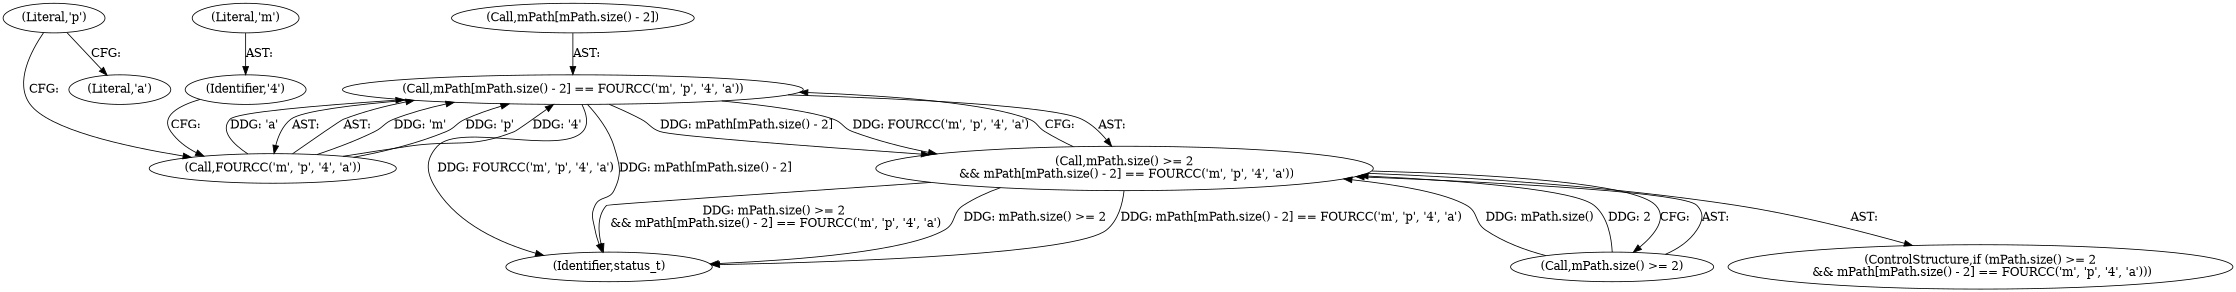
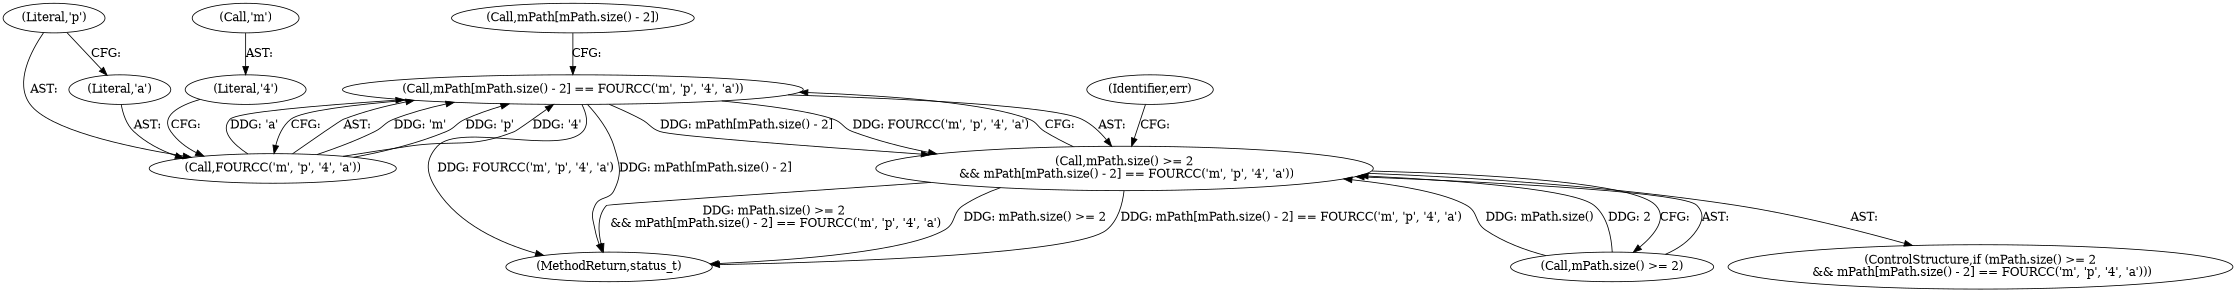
(246, 18) -> (246, 18)
(588, 54) -> (588, 54)
(46, 90) -> (46, 90)
(246, 90) -> (246, 90)
none -> (1150, 90)
(308, 125) -> (308, 125)
none -> (141, 137)
(609, 267) -> (609, 267)
